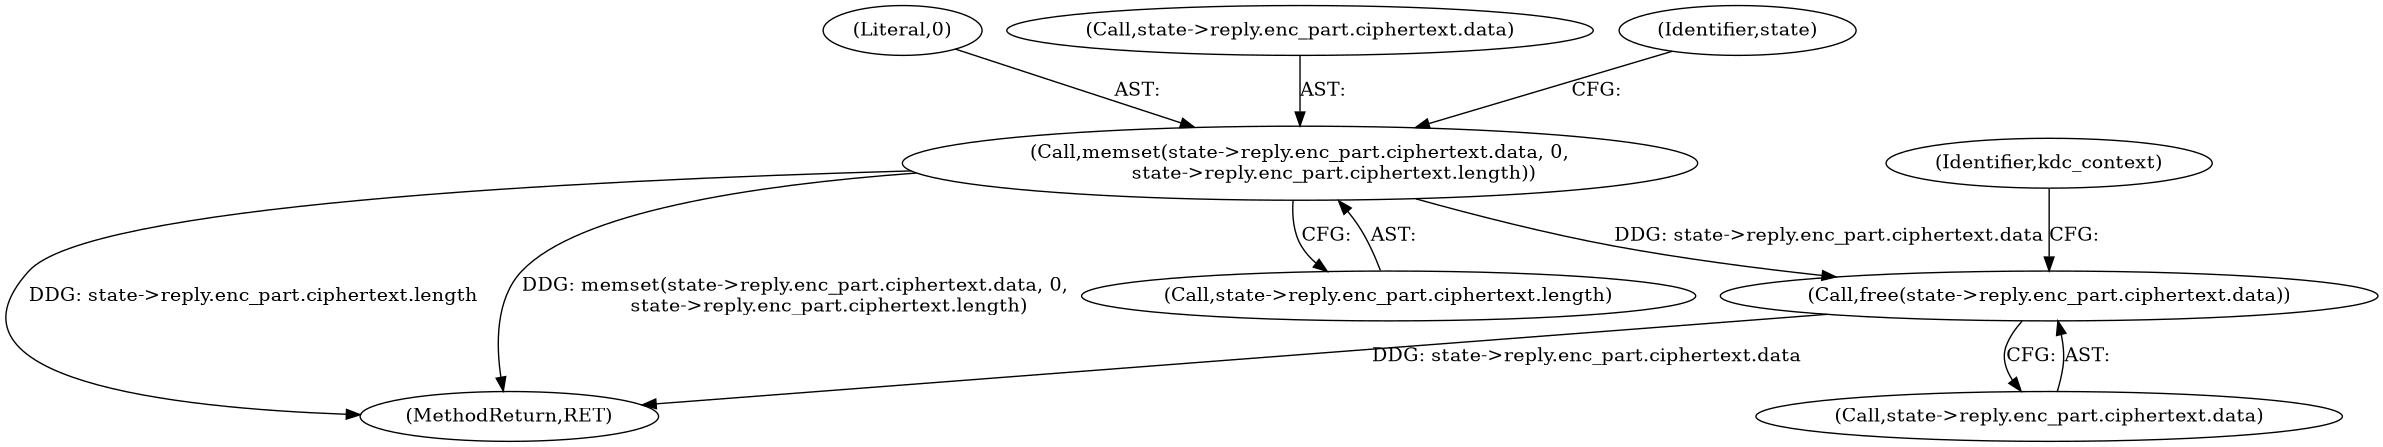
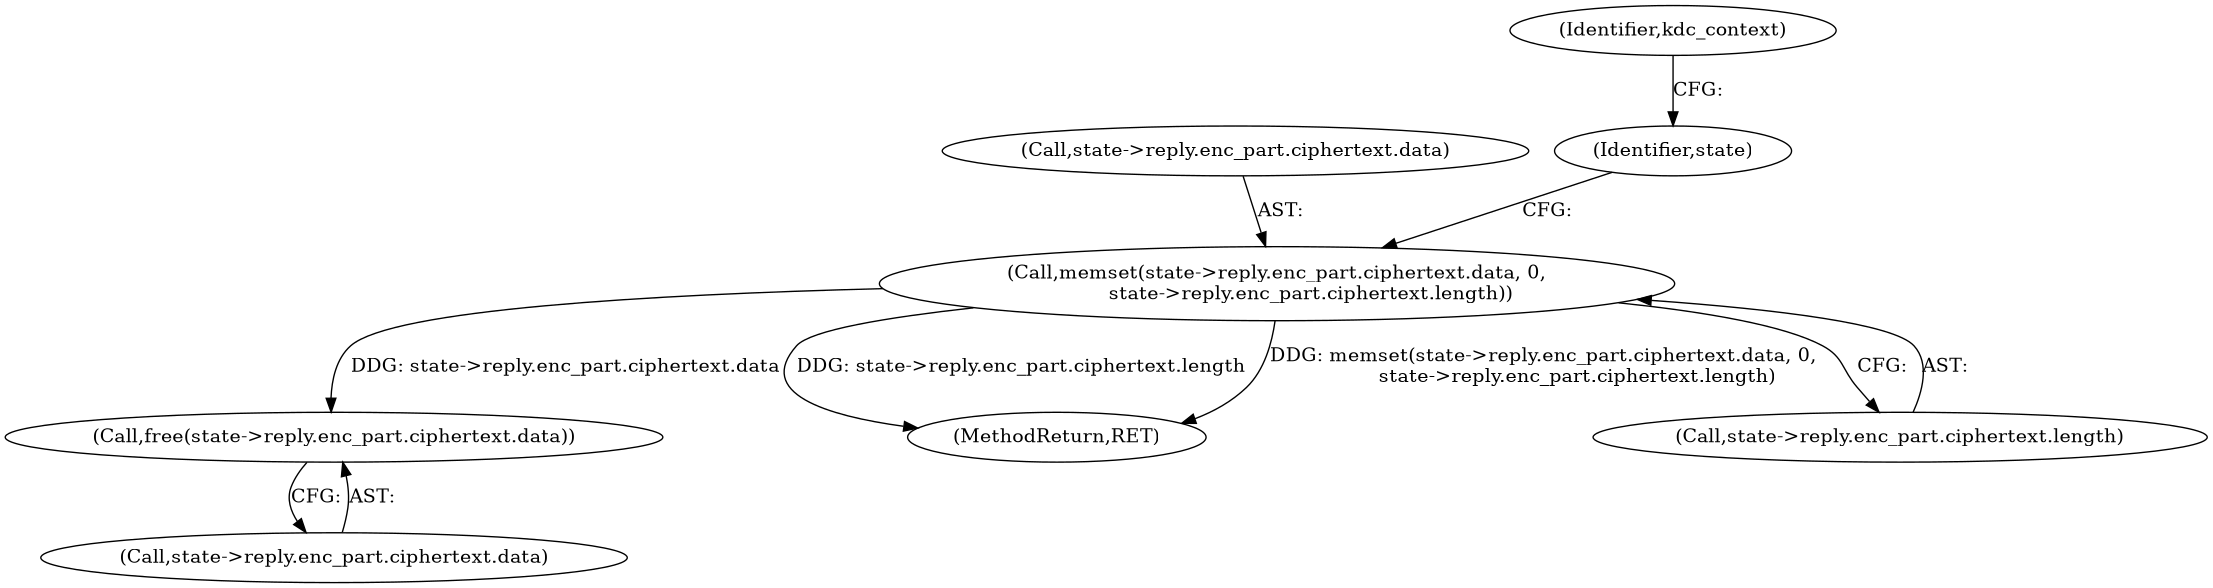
(903, 30) -> none
(2049, 223) -> (1673, 84)
(1242, 359) -> none
